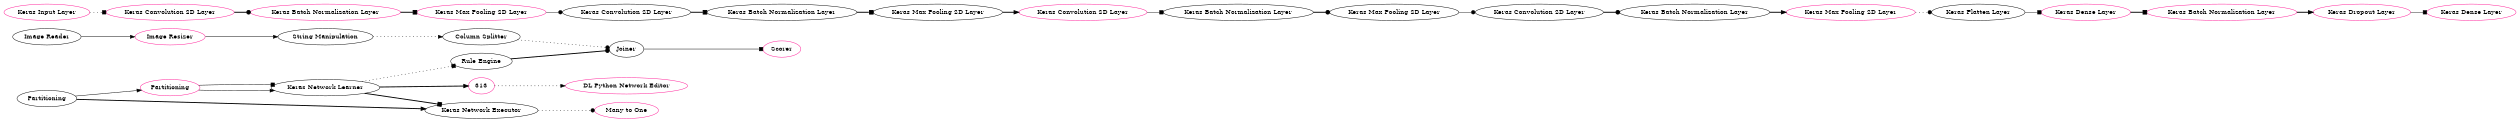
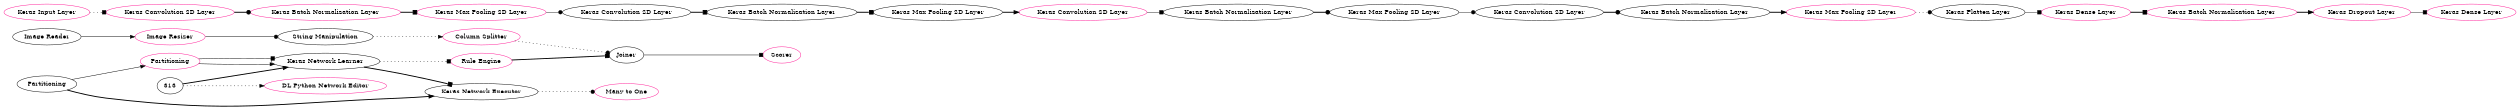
(239, 37) -> (240, 37)
(481, 37) -> (481, 37)
(558, 55) -> (558, 58)
(481, 61) -> (481, 61)
(481, 86) -> (170, 86)
(422, 87) -> (233, 76)
